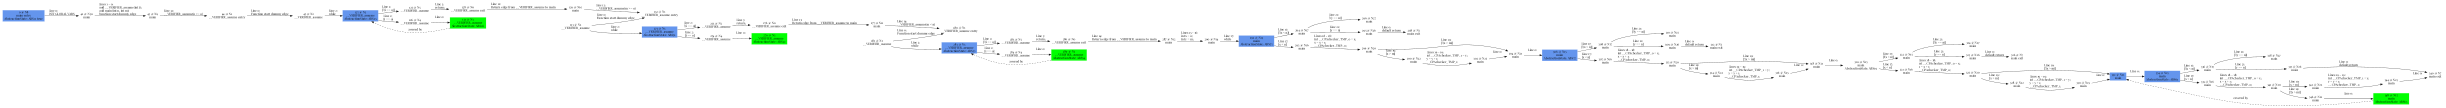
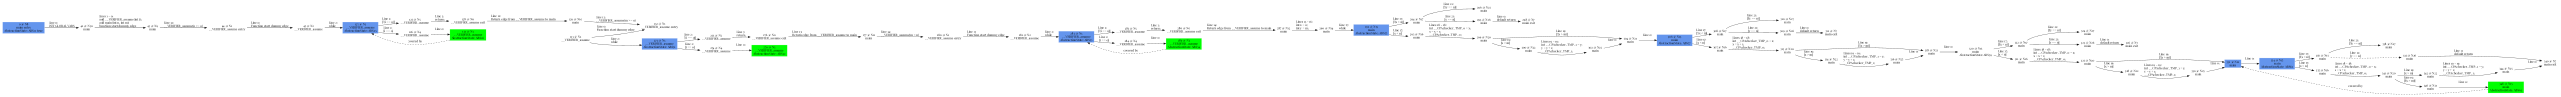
(917, 38) -> (985, 37)
(2250, 70) -> (2365, 58)
